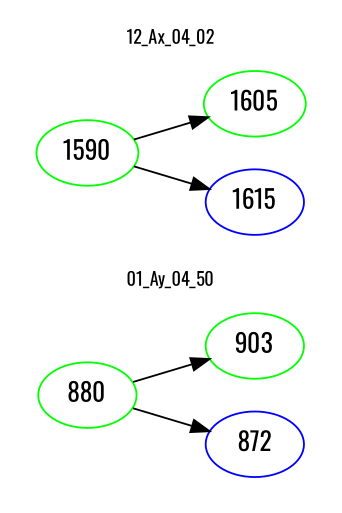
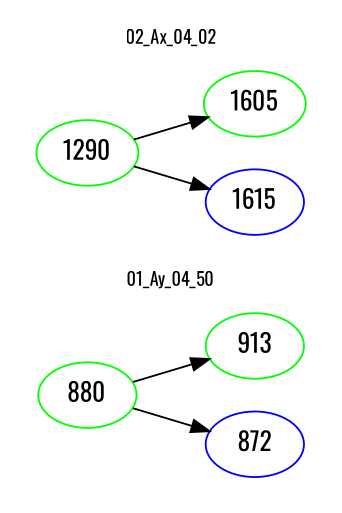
(171, 39) -> (171, 39)
(87, 153) -> (87, 153)
(255, 346) -> (255, 346)
